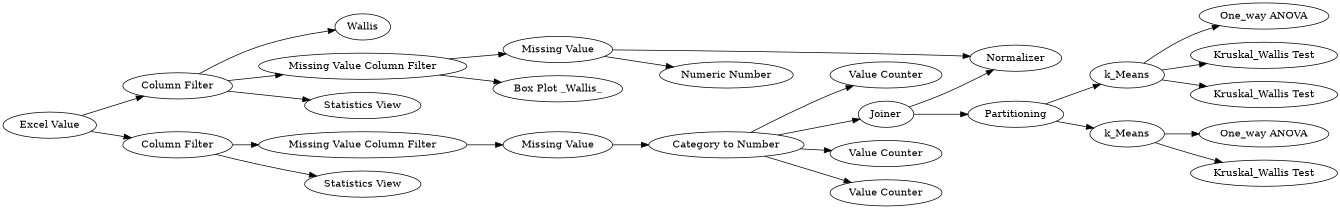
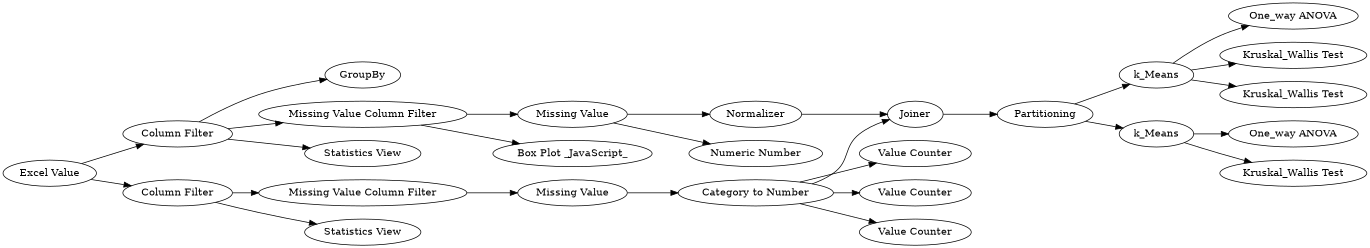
(363, 27) -> (363, 75)
(558, 89) -> (572, 154)
(949, 92) -> (841, 114)
